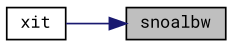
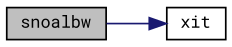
(88, 24) -> (128, 24)
